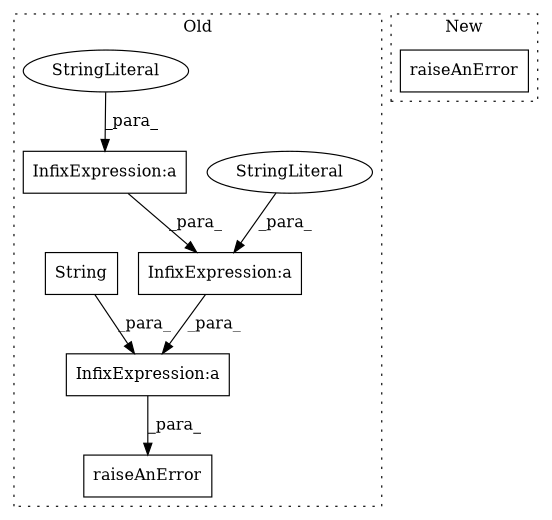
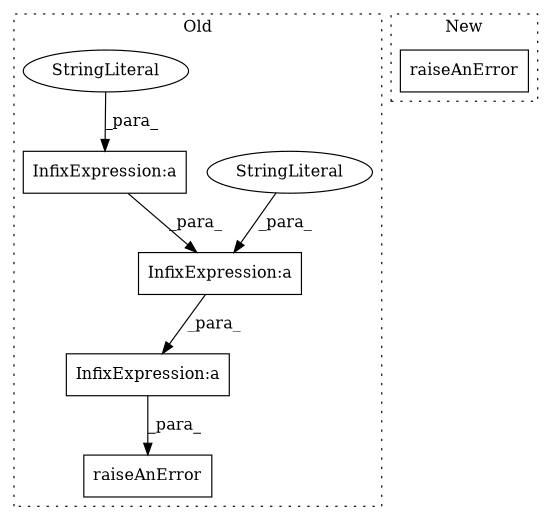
(81, 274) -> none
